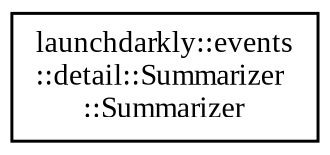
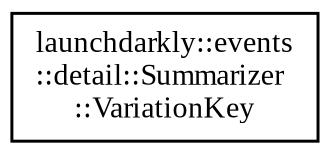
(165, 77) -> (165, 77)
